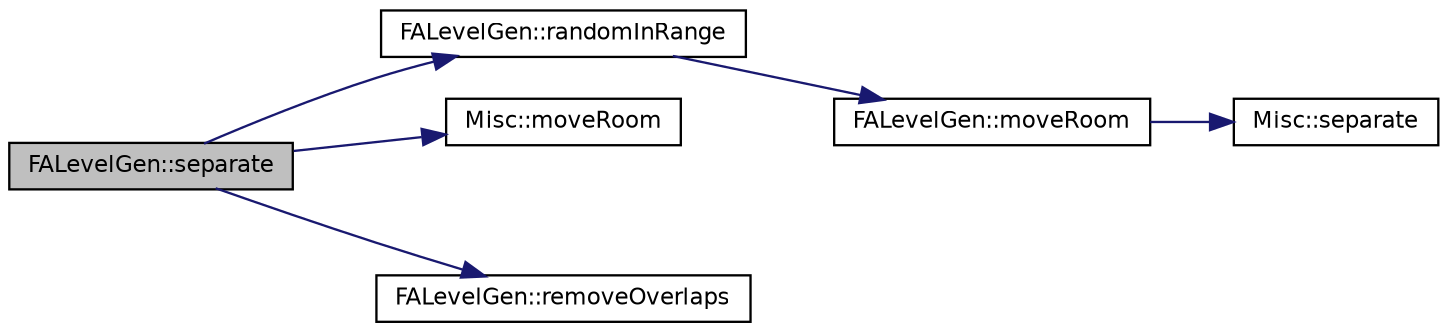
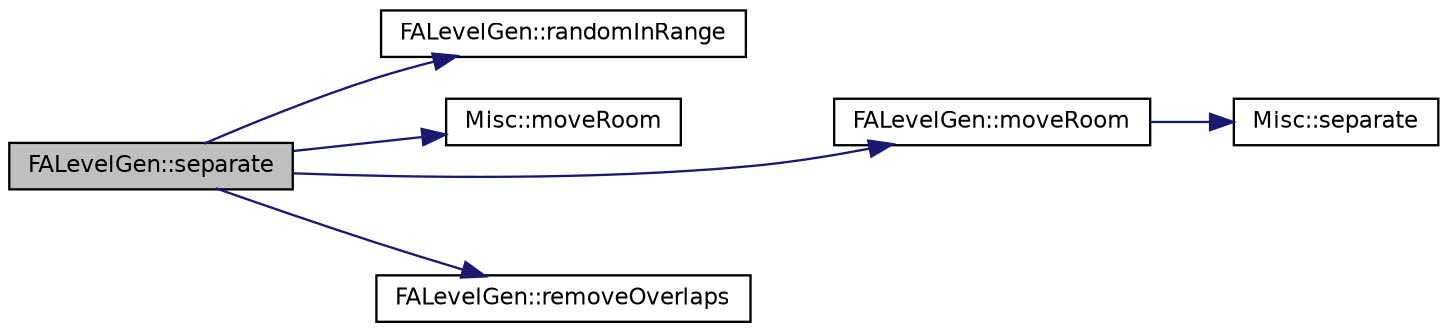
(767, 75) -> (582, 175)
